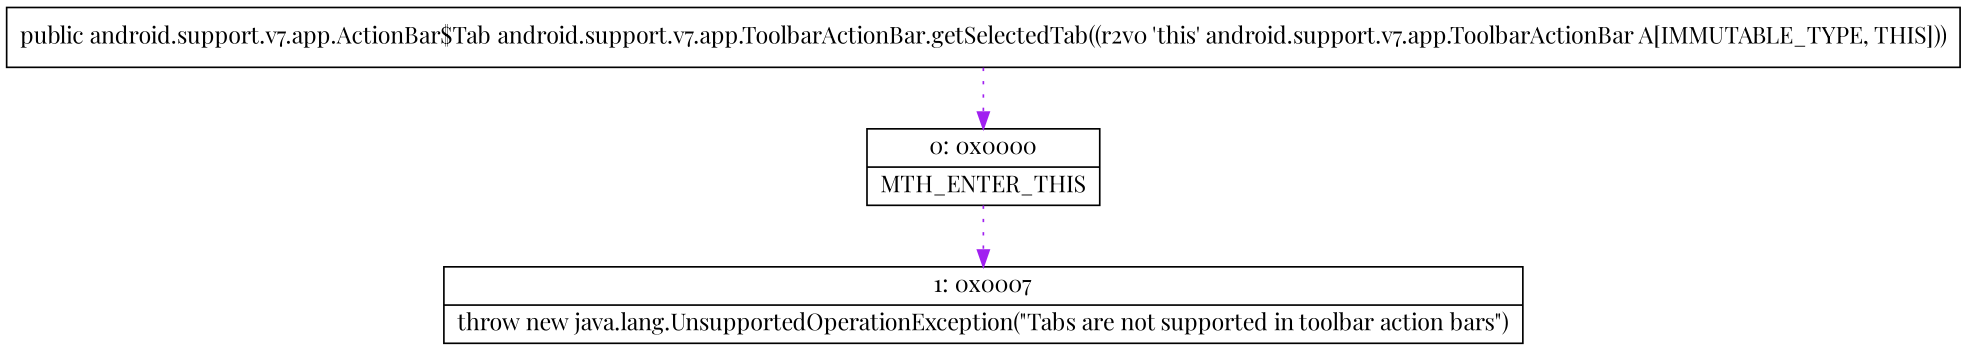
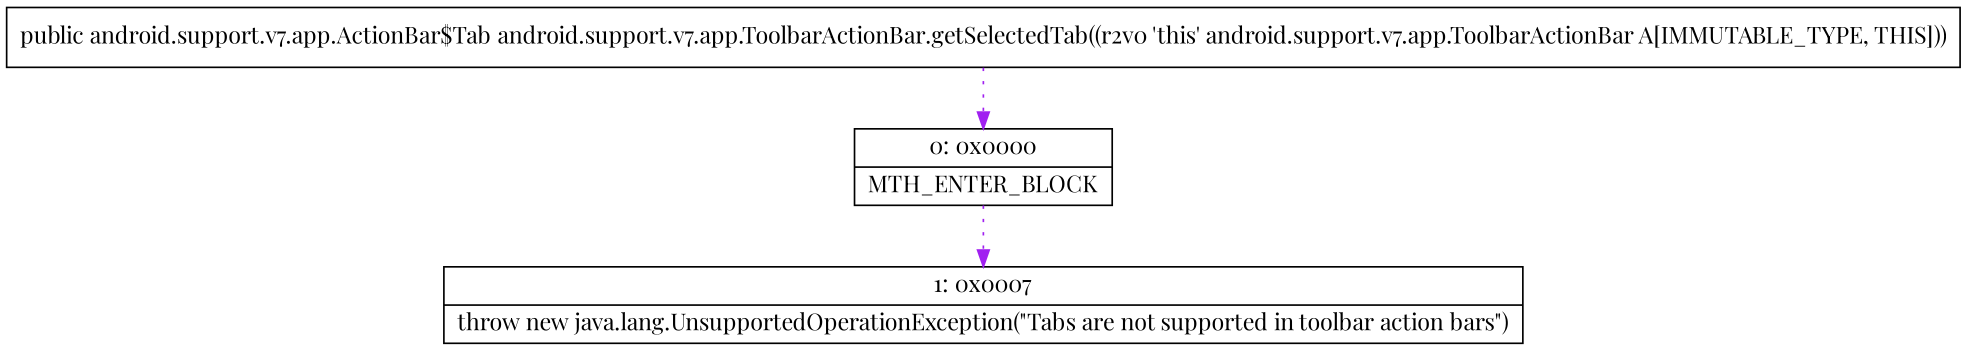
(983, 185) -> (983, 185)
